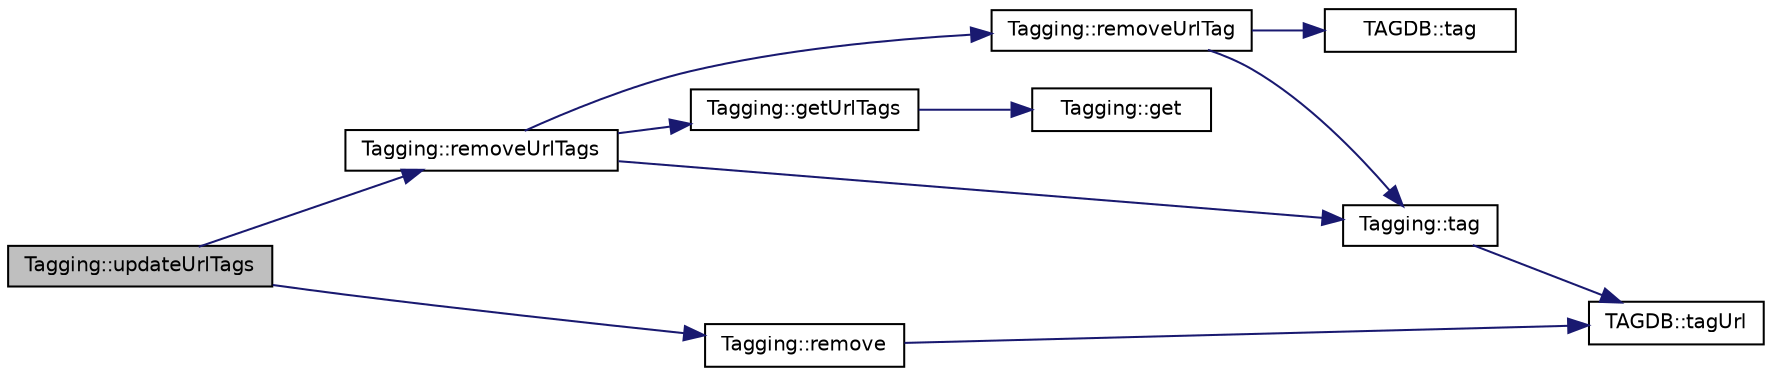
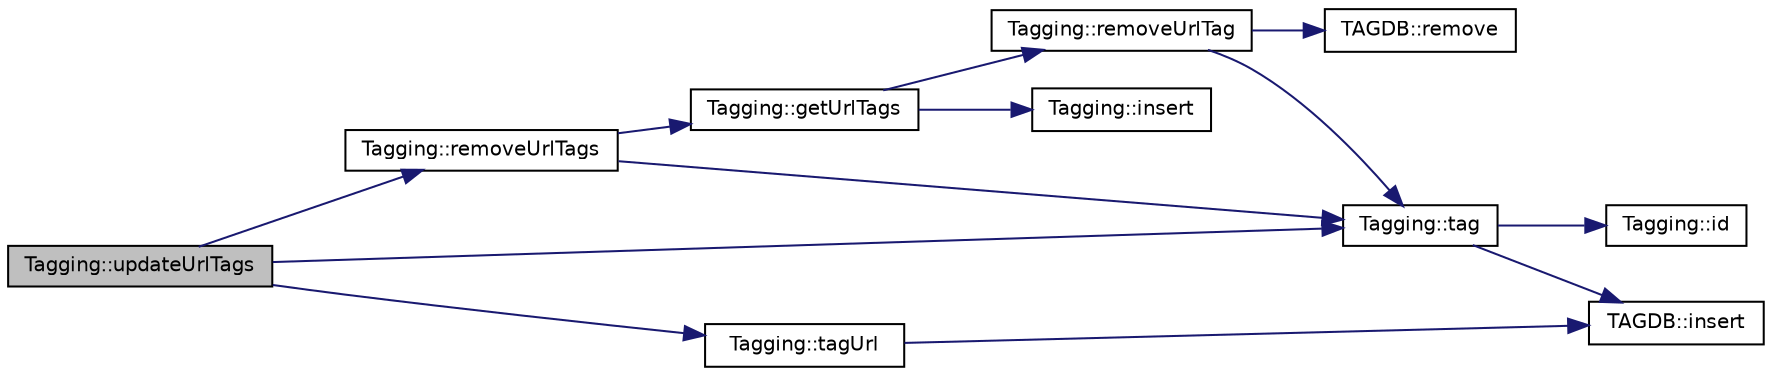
(1420, 30) -> (1420, 30)
(743, 61) -> (953, 73)
(1122, 110) -> (1122, 110)
none -> (1676, 226)
none -> (797, 245)
(1676, 323) -> (1676, 323)
(805, 345) -> (805, 345)
